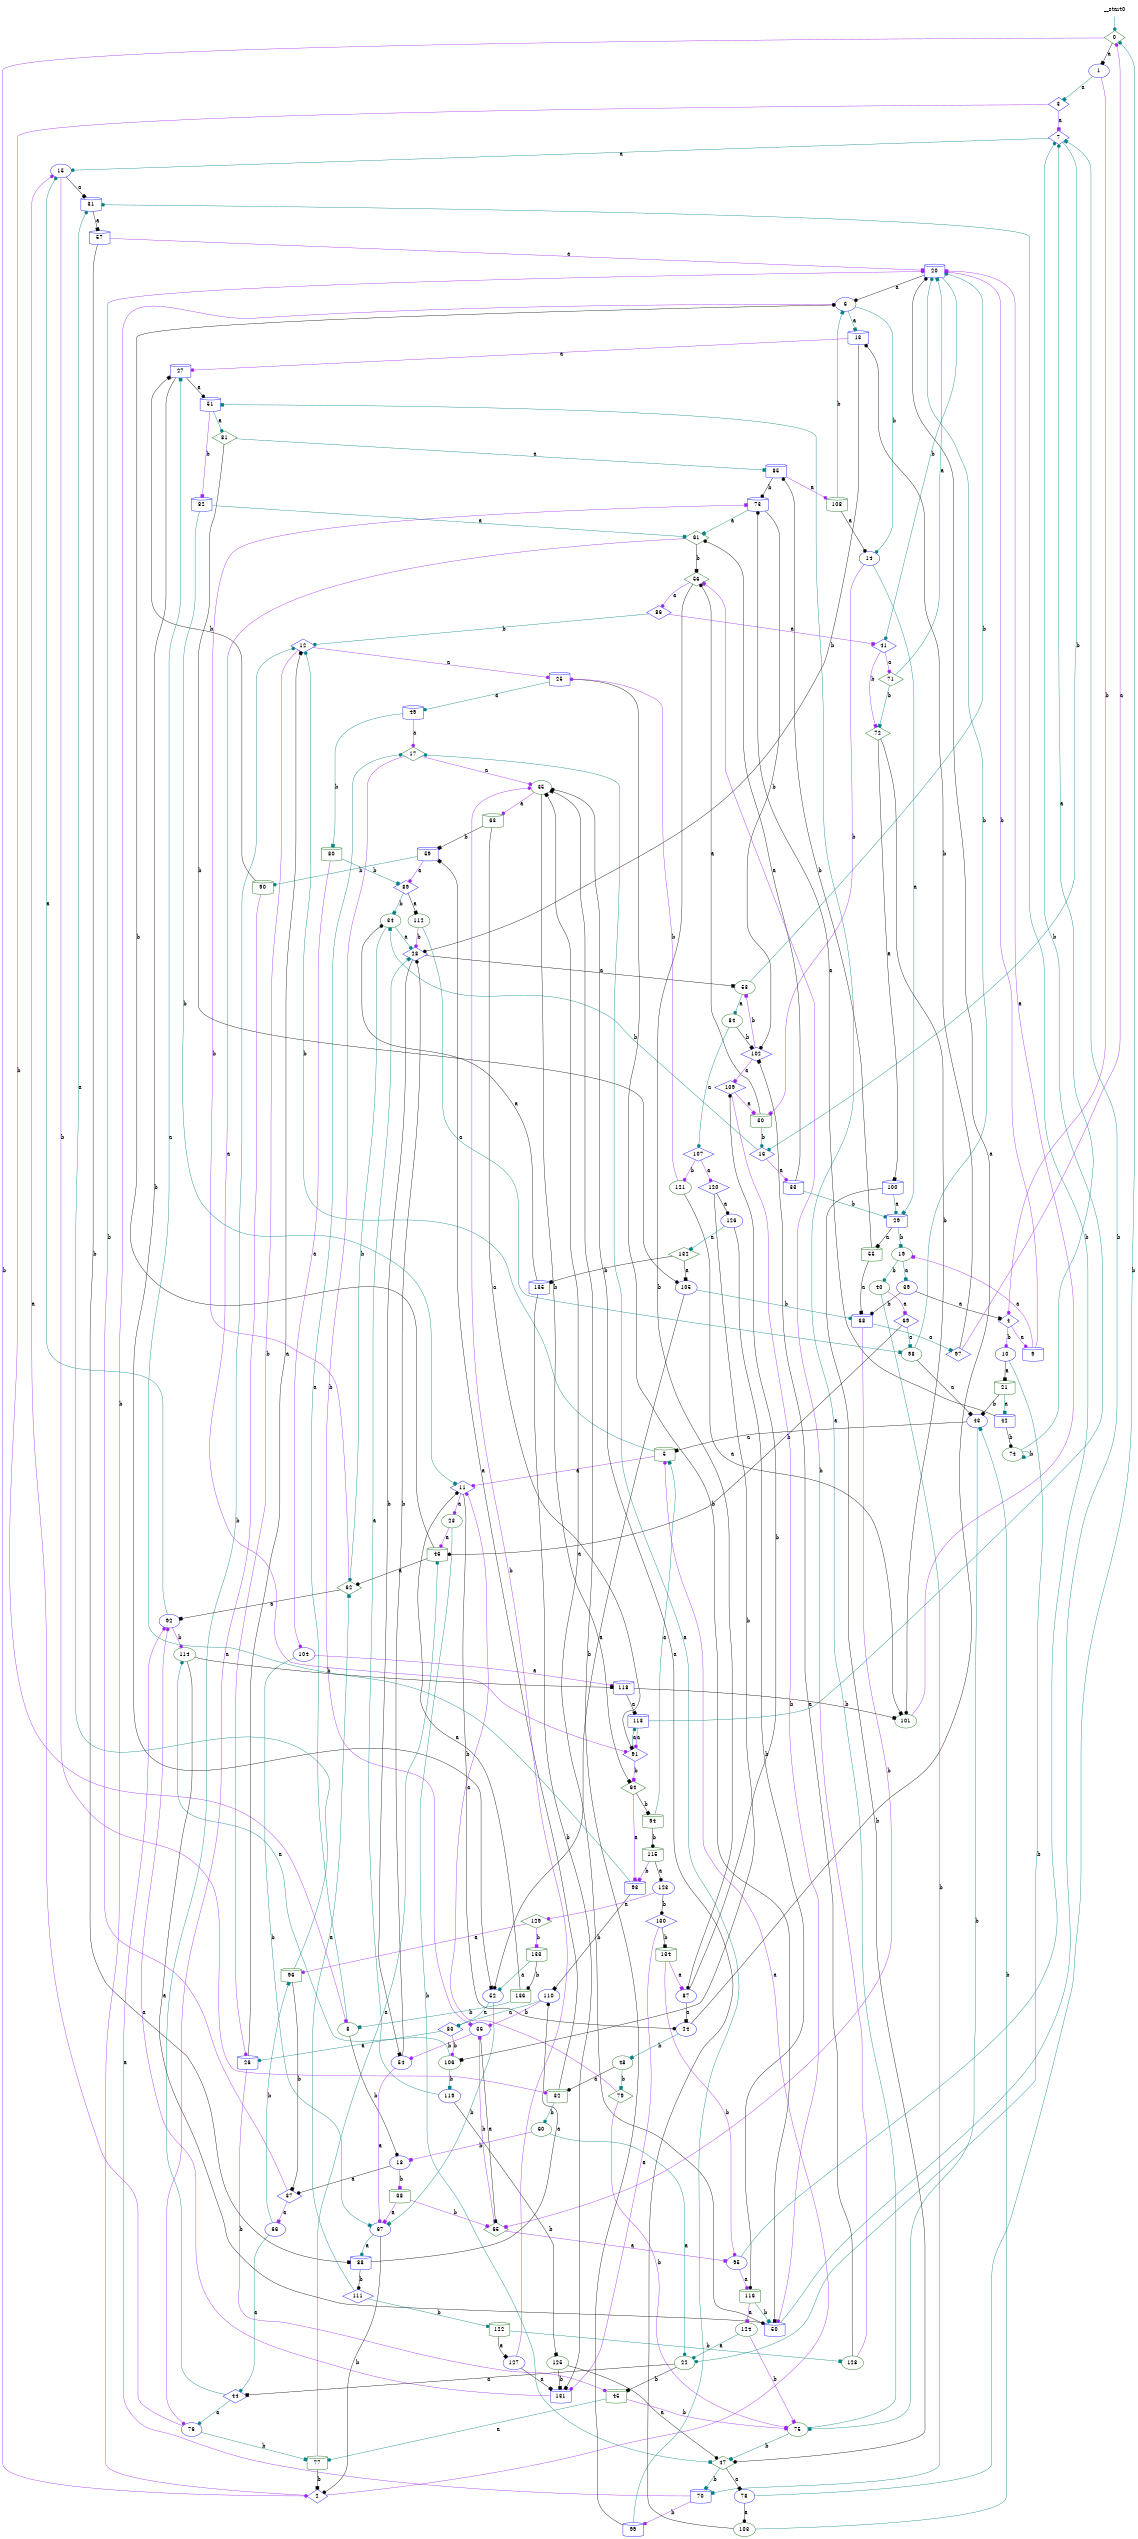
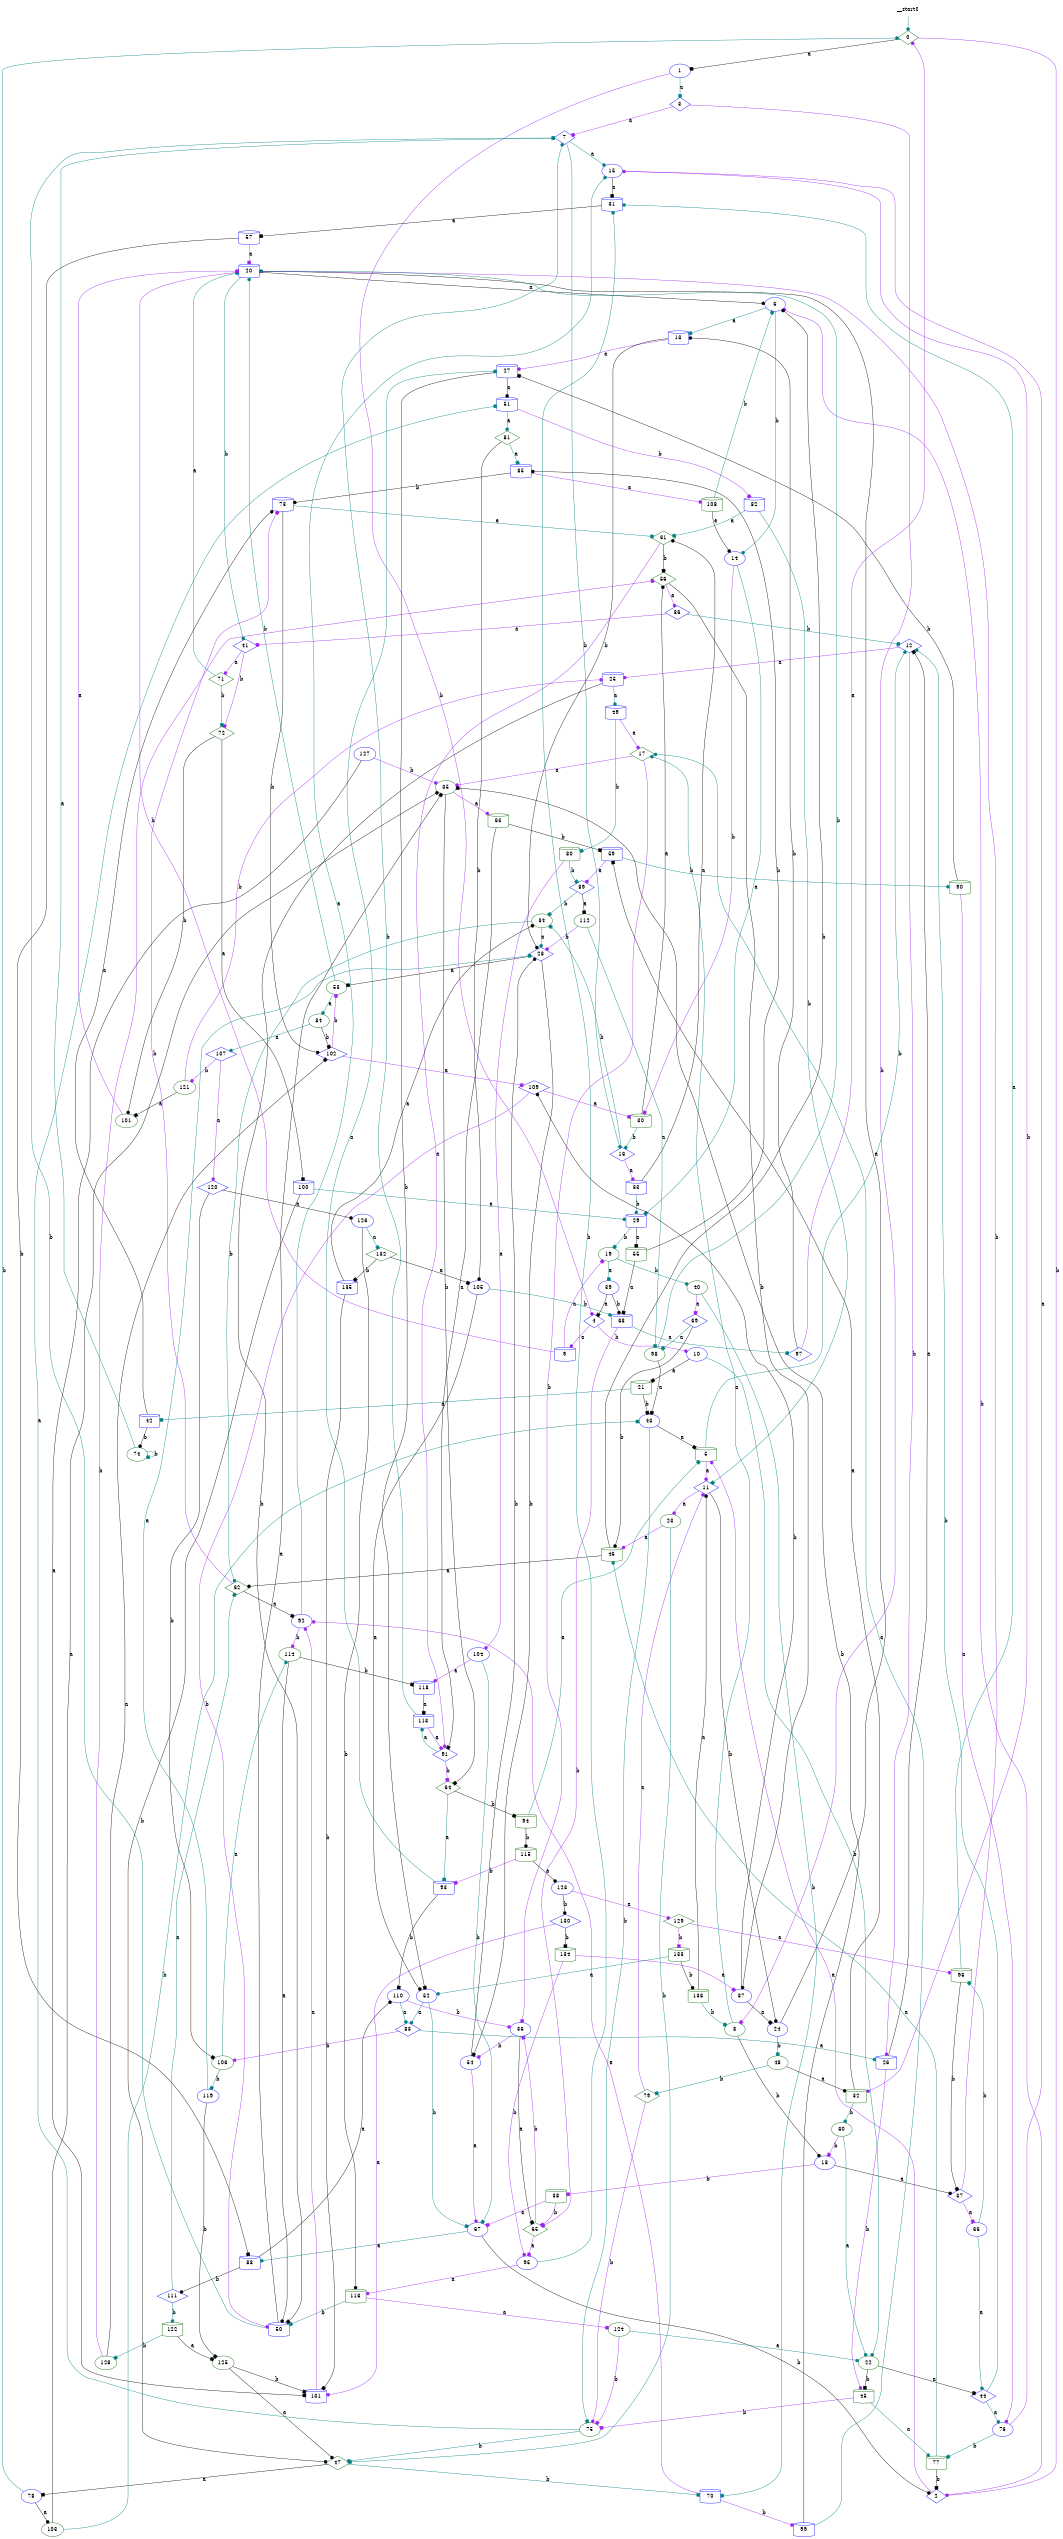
(483, 629) -> (786, 628)
(764, 1696) -> none
(634, 1836) -> (446, 1836)
(499, 2346) -> (192, 2350)
